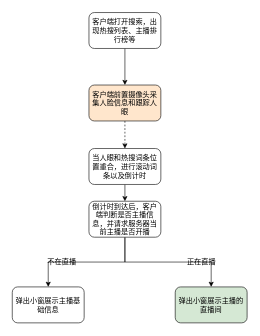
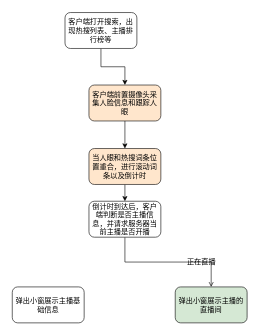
(125, 30) -> (101, 30)
(125, 132) -> (125, 132)
(125, 167) -> (125, 167)
(61, 262) -> none
(62, 263) -> none
(212, 281) -> (212, 283)
